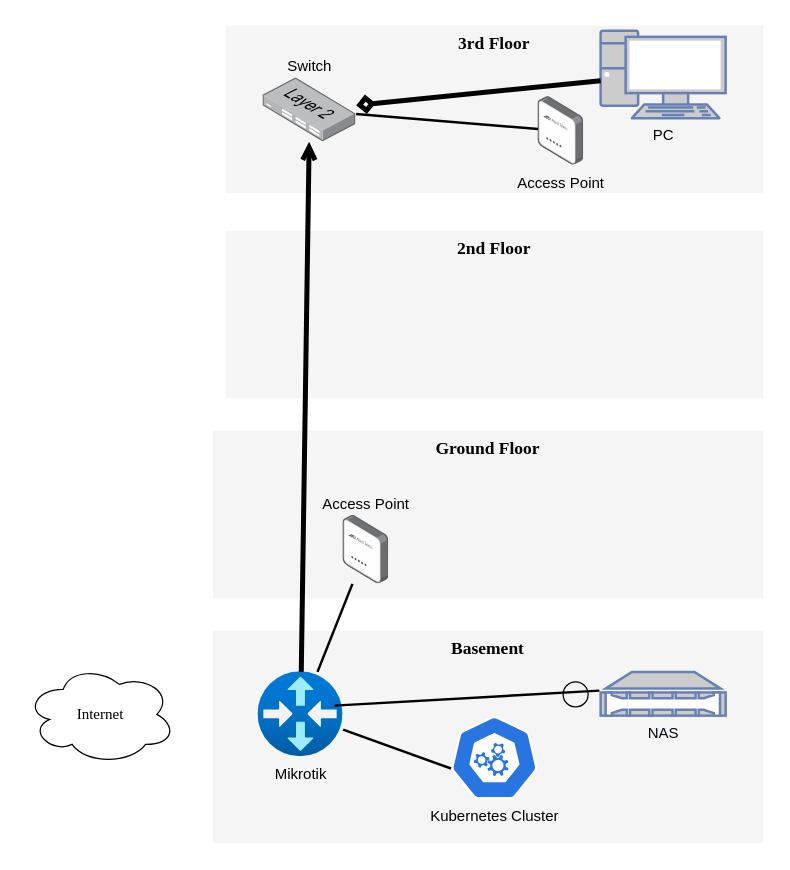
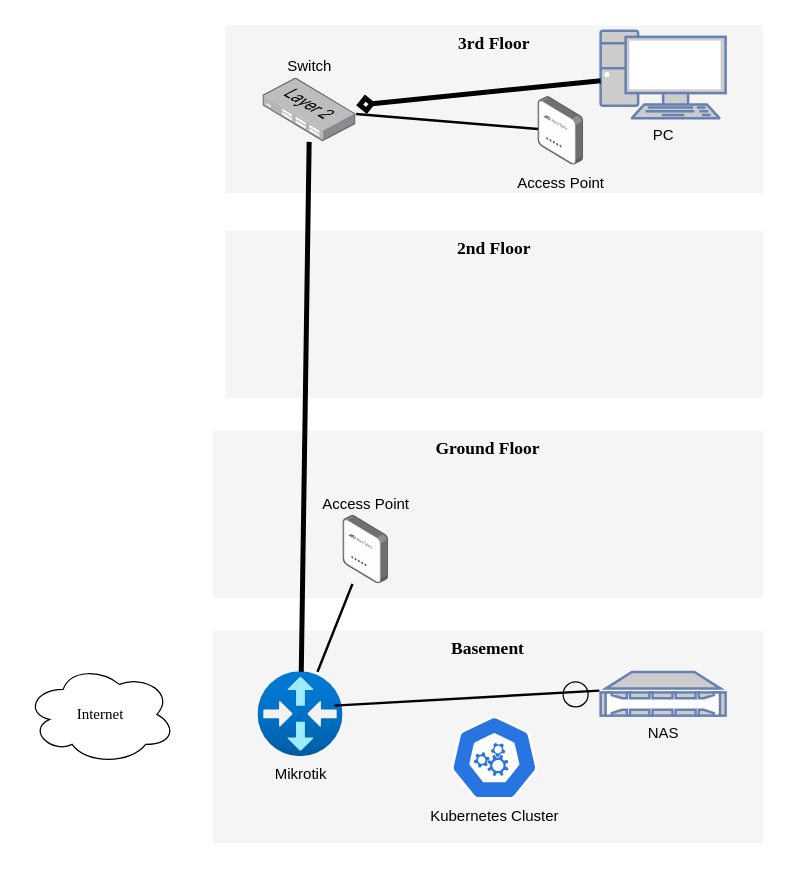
(309, 156) -> (309, 152)
(397, 749) -> none
